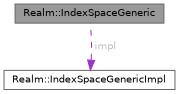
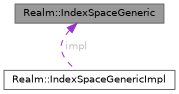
(92, 42) -> (62, 52)
